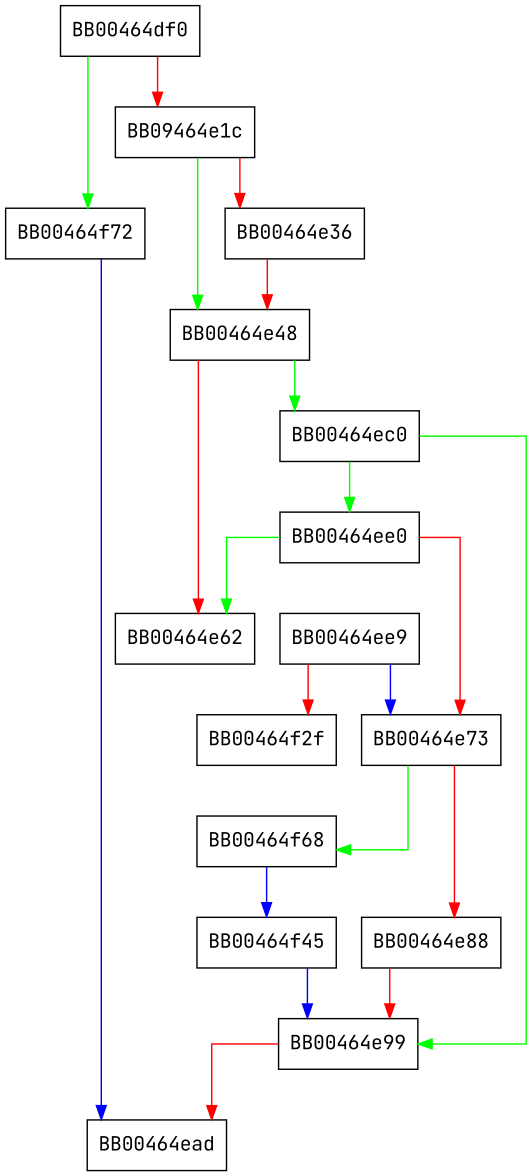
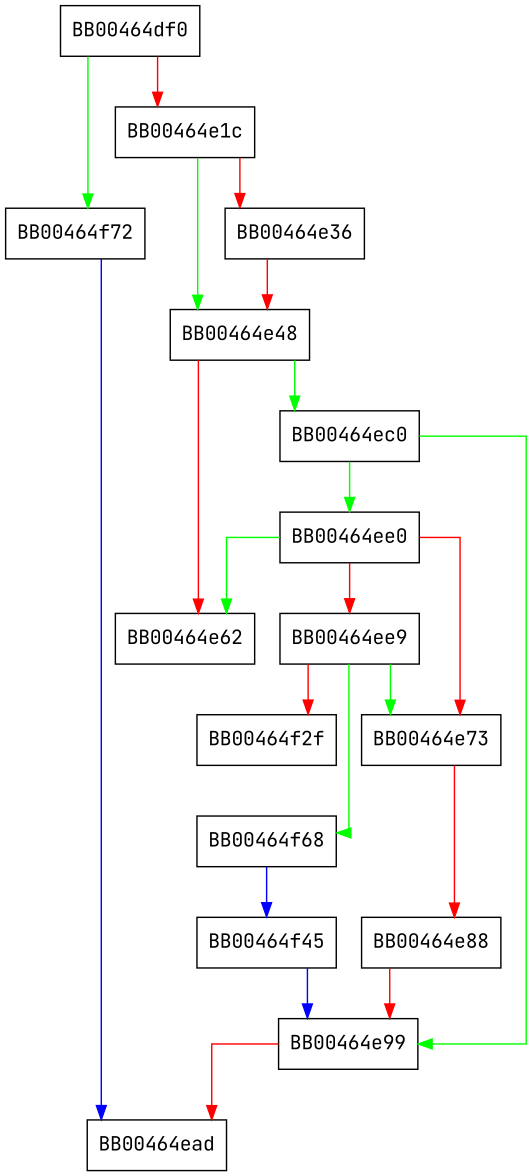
(185, 132) -> (185, 132)
none -> (350, 581)
(390, 682) -> (390, 682)
(408, 836) -> (349, 749)
